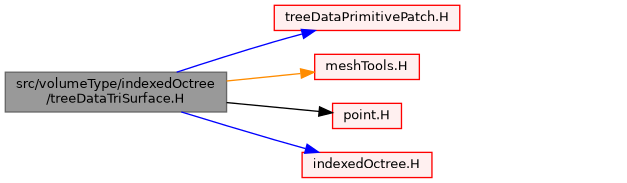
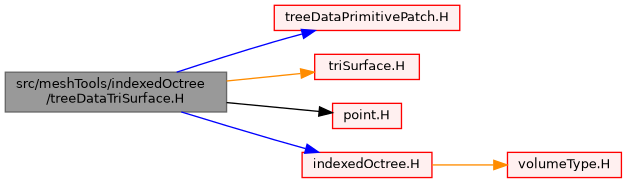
(367, 67) -> (367, 67)
(116, 92) -> (116, 92)
none -> (564, 165)
